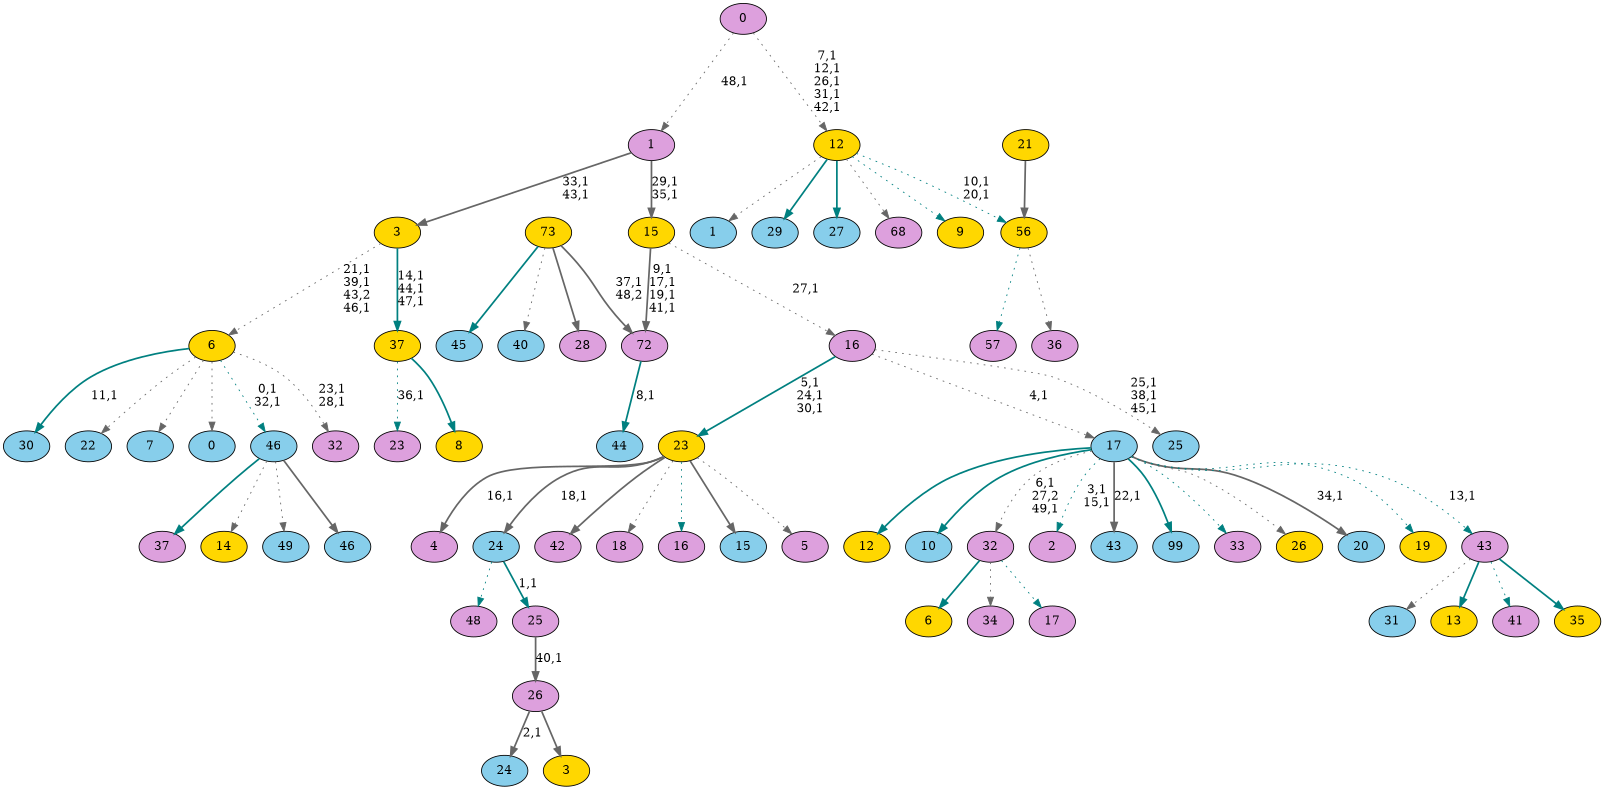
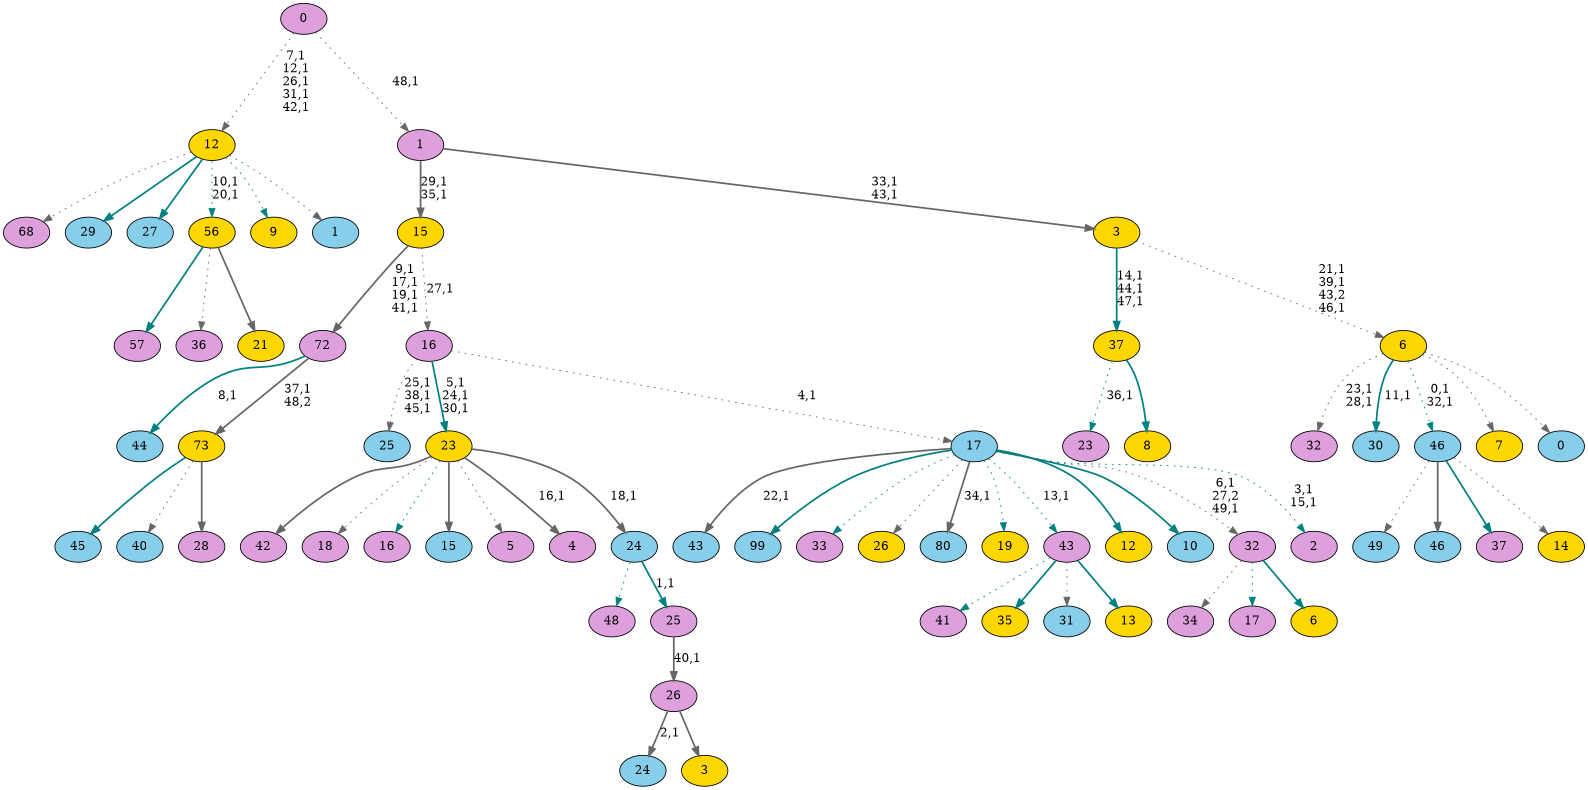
(1025, 185) -> (235, 285)
(1010, 285) -> (177, 286)
(594, 286) -> (266, 393)
(88, 446) -> none
(150, 446) -> (1500, 446)
(1361, 547) -> (943, 547)
